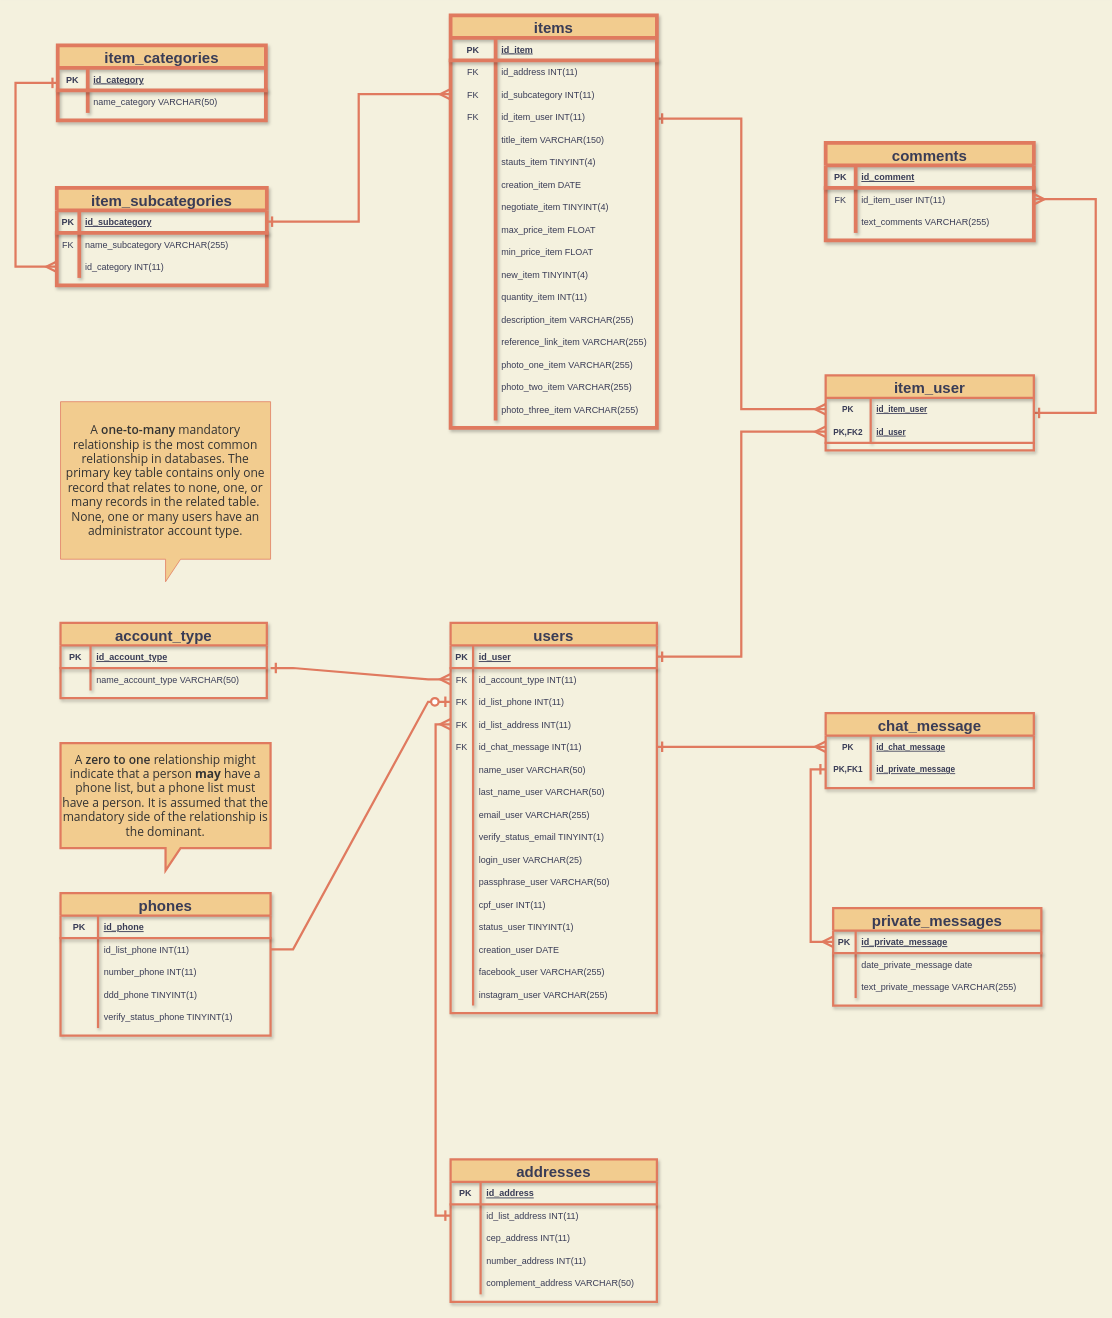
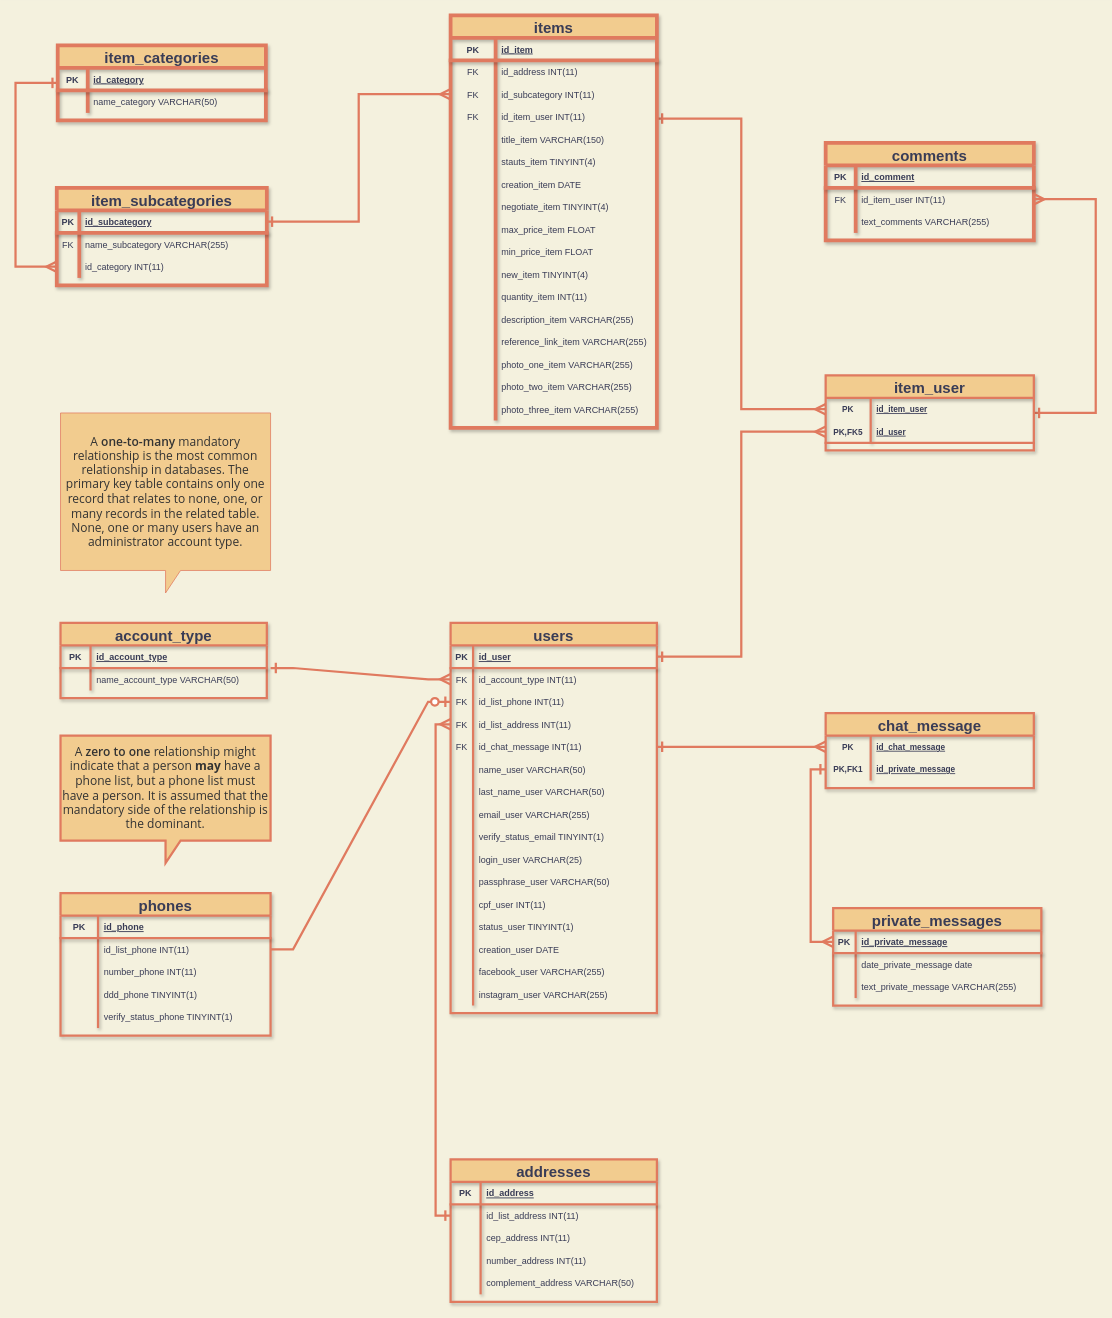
(848, 432) -> (848, 432)
(165, 492) -> (165, 503)
(165, 807) -> (165, 799)
